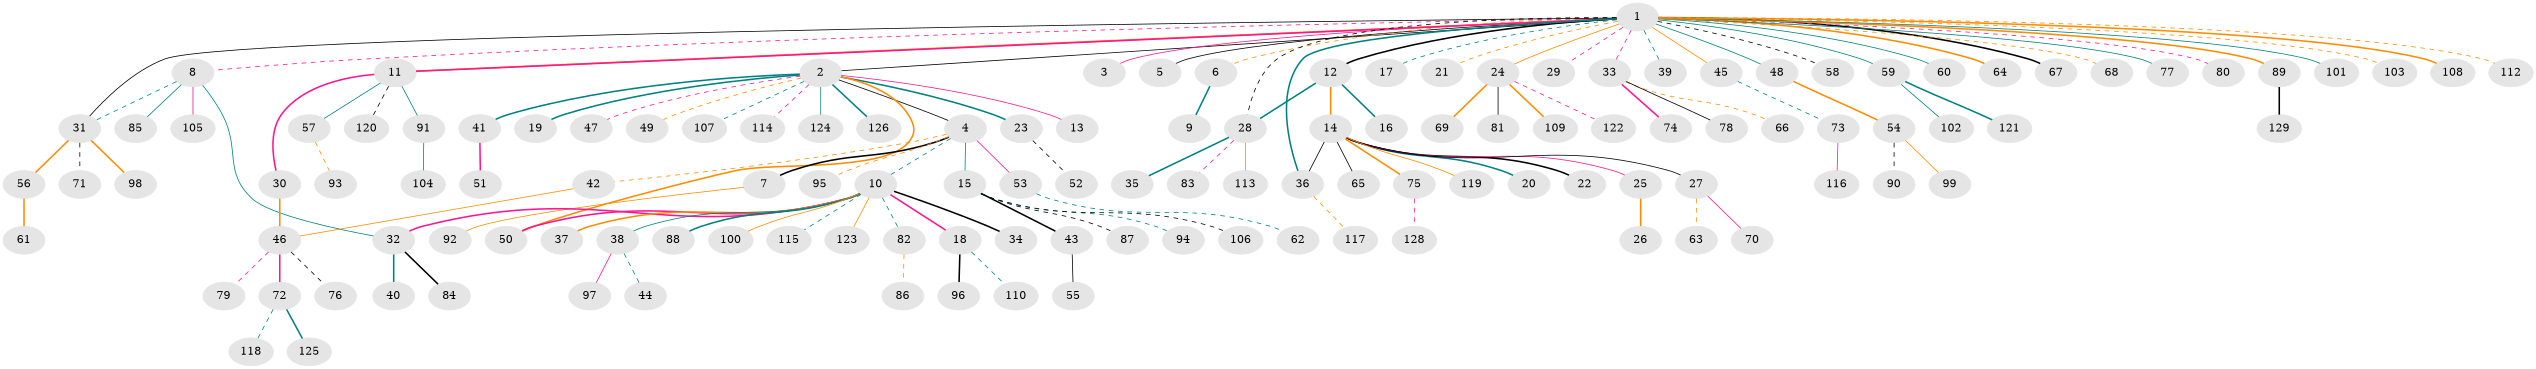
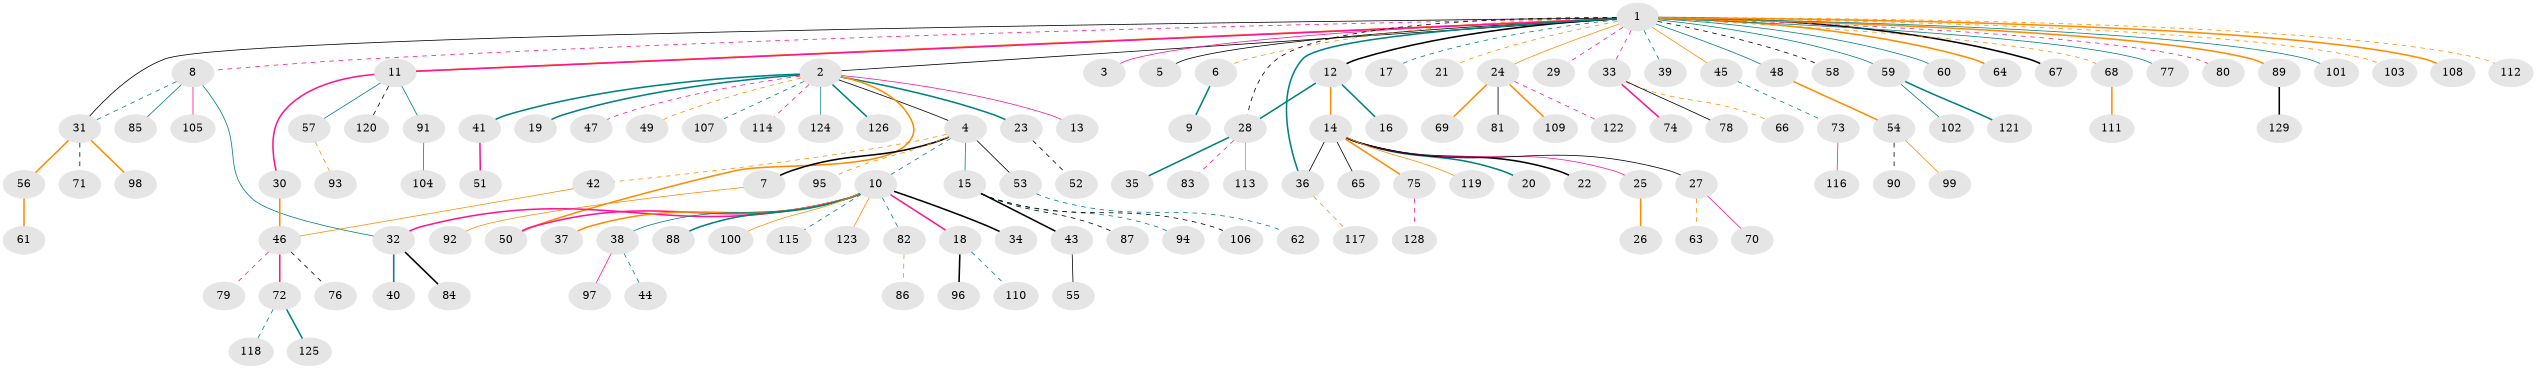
none -> (2112, 129)
(993, 157) -> (993, 157)
